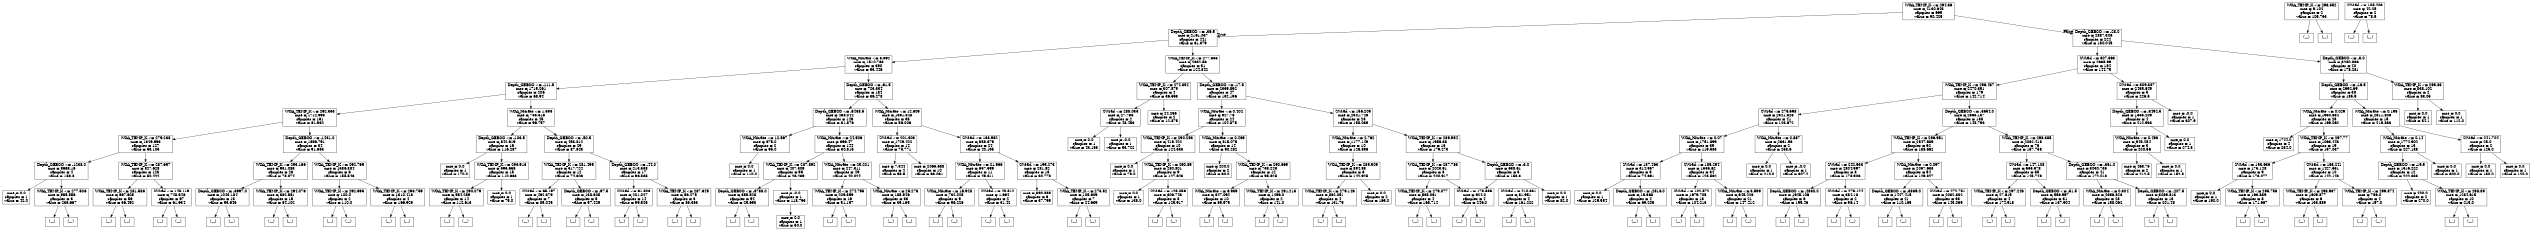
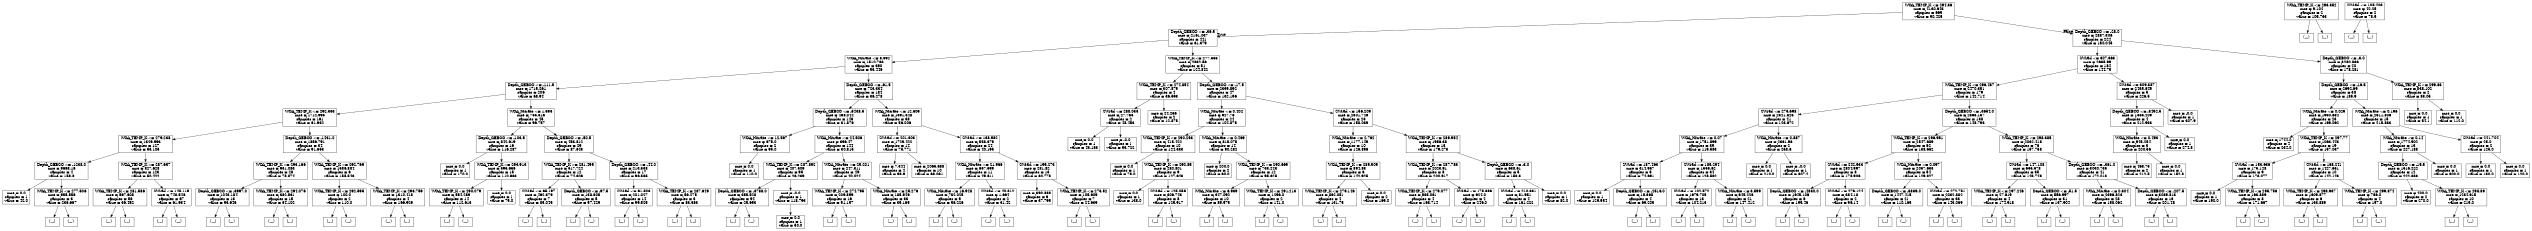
(1492, 183) -> (1513, 183)
